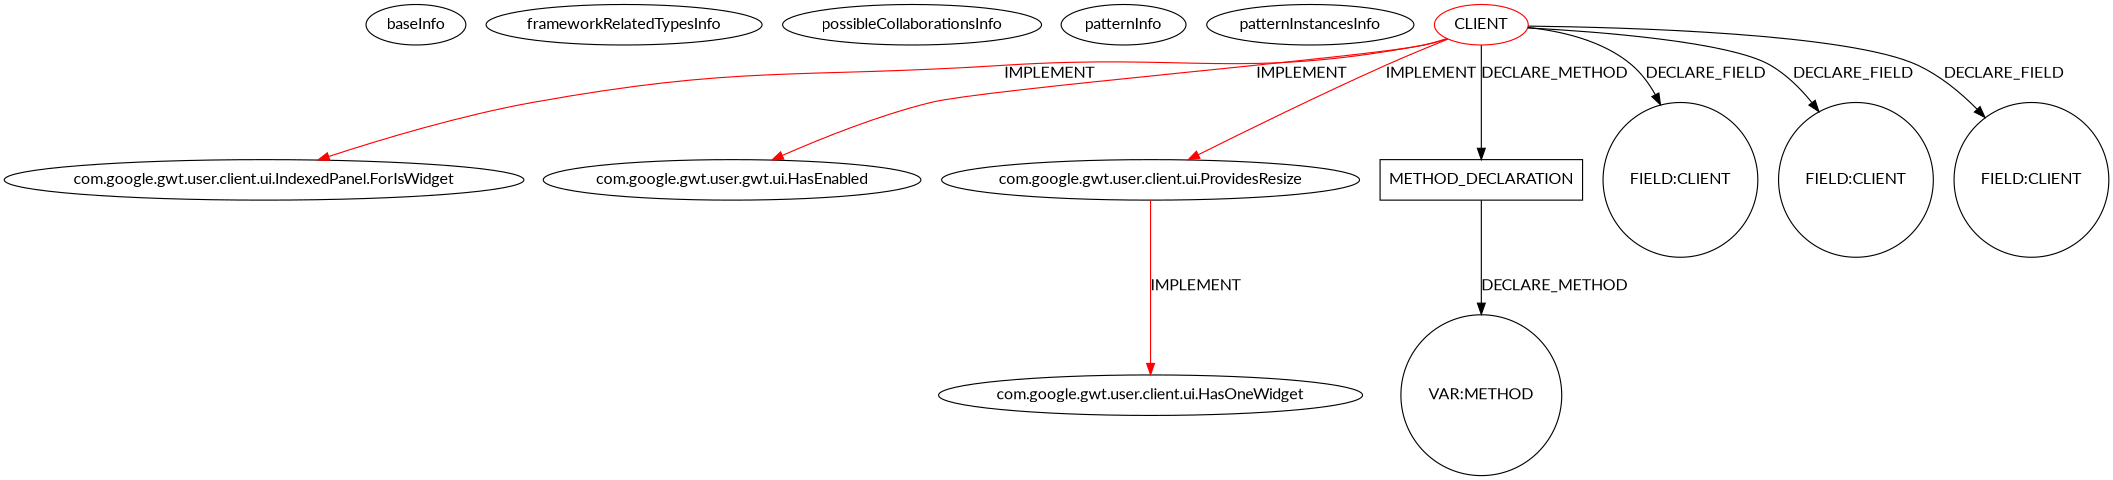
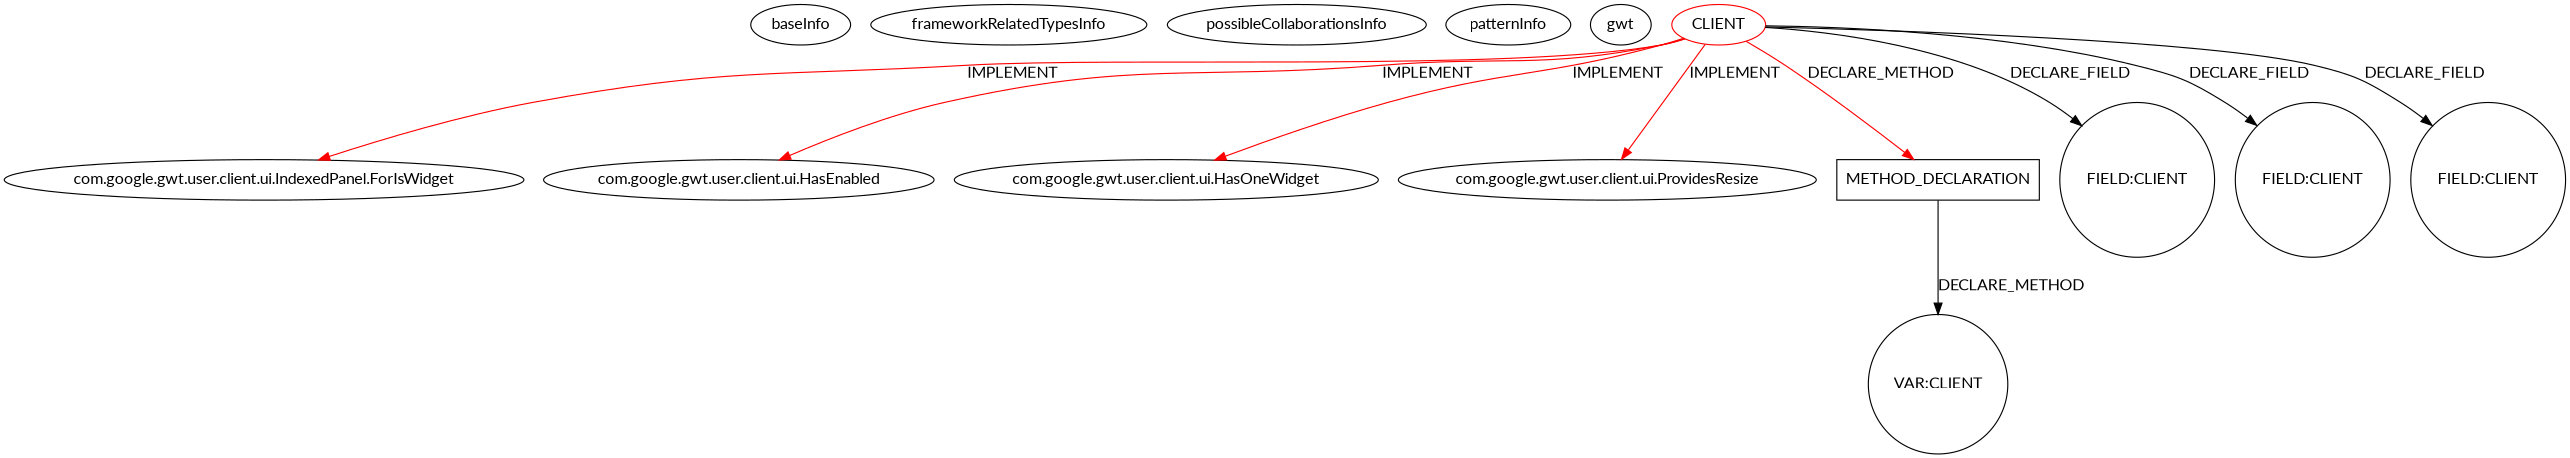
(1310, 25) -> (1621, 25)
(1481, 97) -> (1827, 95)
(732, 180) -> (739, 180)
(1151, 282) -> (1452, 87)
(1481, 395) -> (1938, 384)
